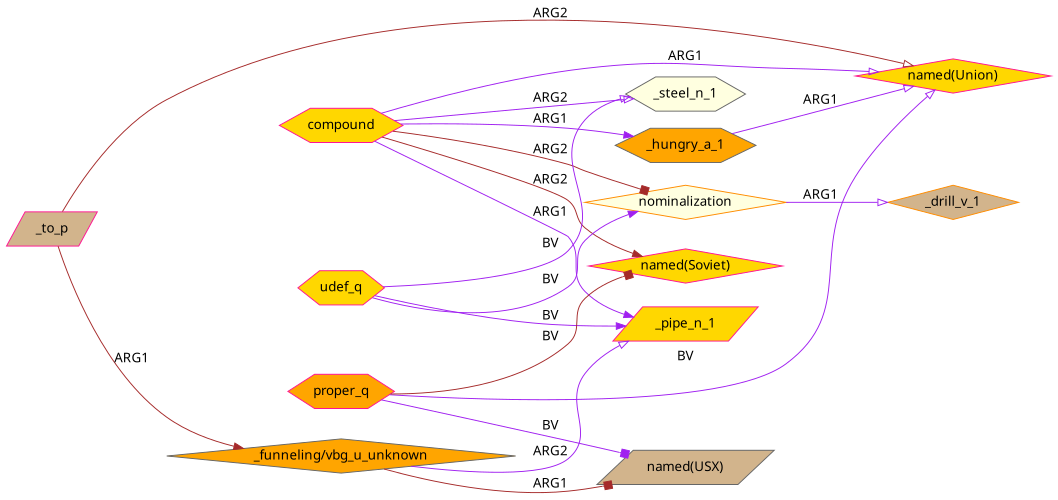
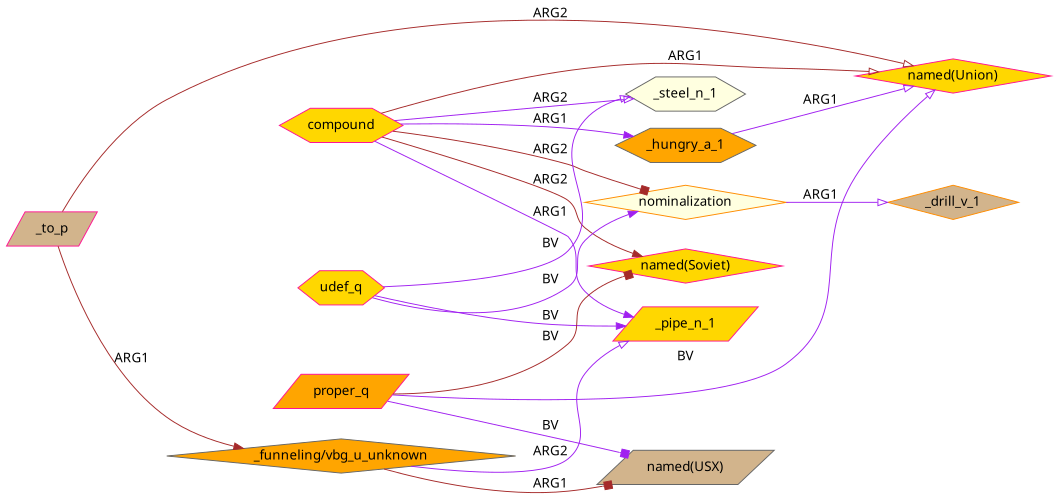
(623, 65) -> (623, 65)
(341, 391) -> (341, 391)
